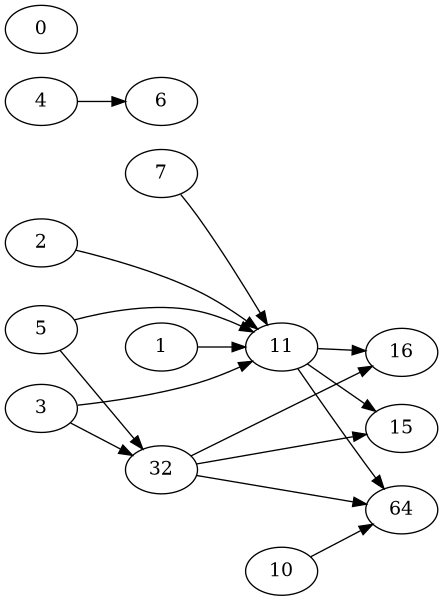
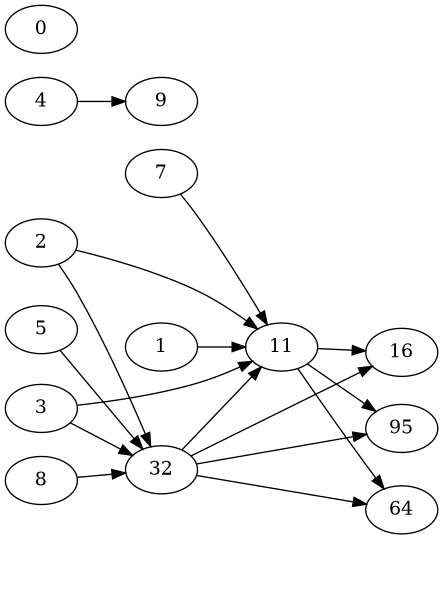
(162, 101) -> (162, 101)
(159, 308) -> (217, 413)
none -> (106, 347)
(402, 428) -> (402, 428)
none -> (41, 480)
(282, 571) -> none
